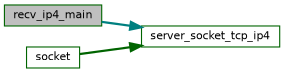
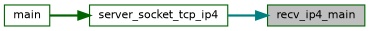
(116, 24) -> (242, 15)
(53, 57) -> (27, 15)
